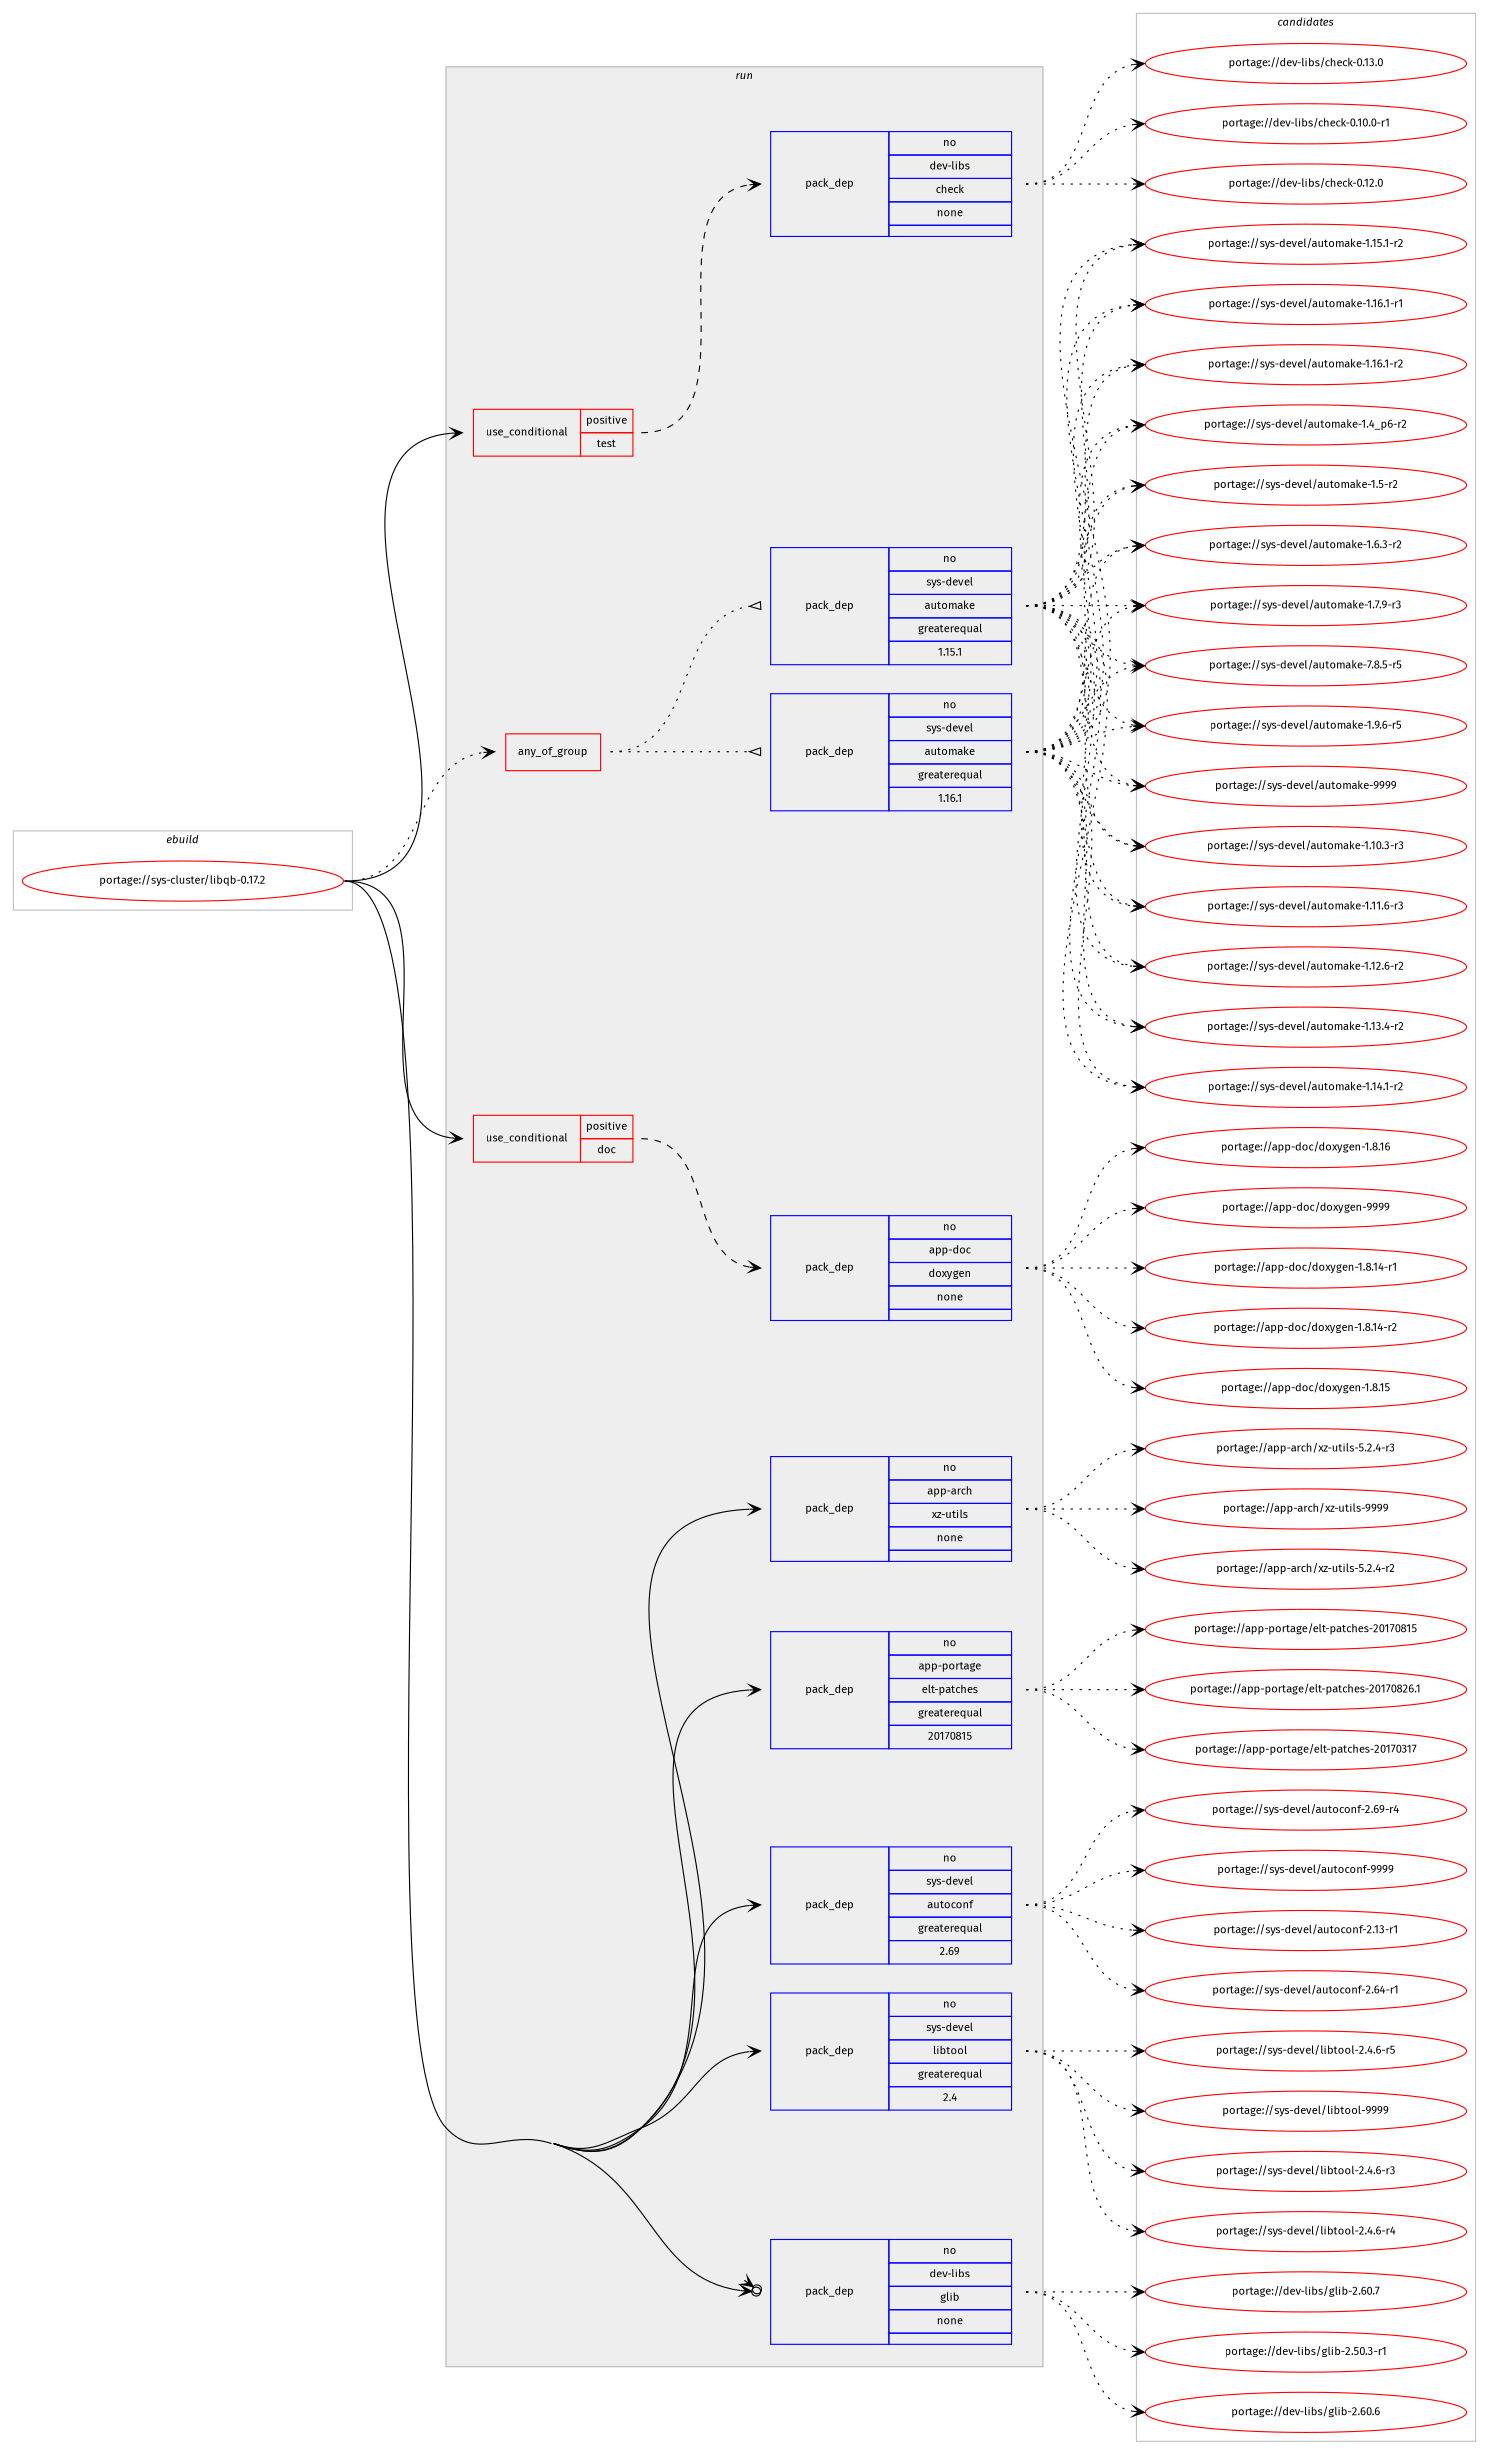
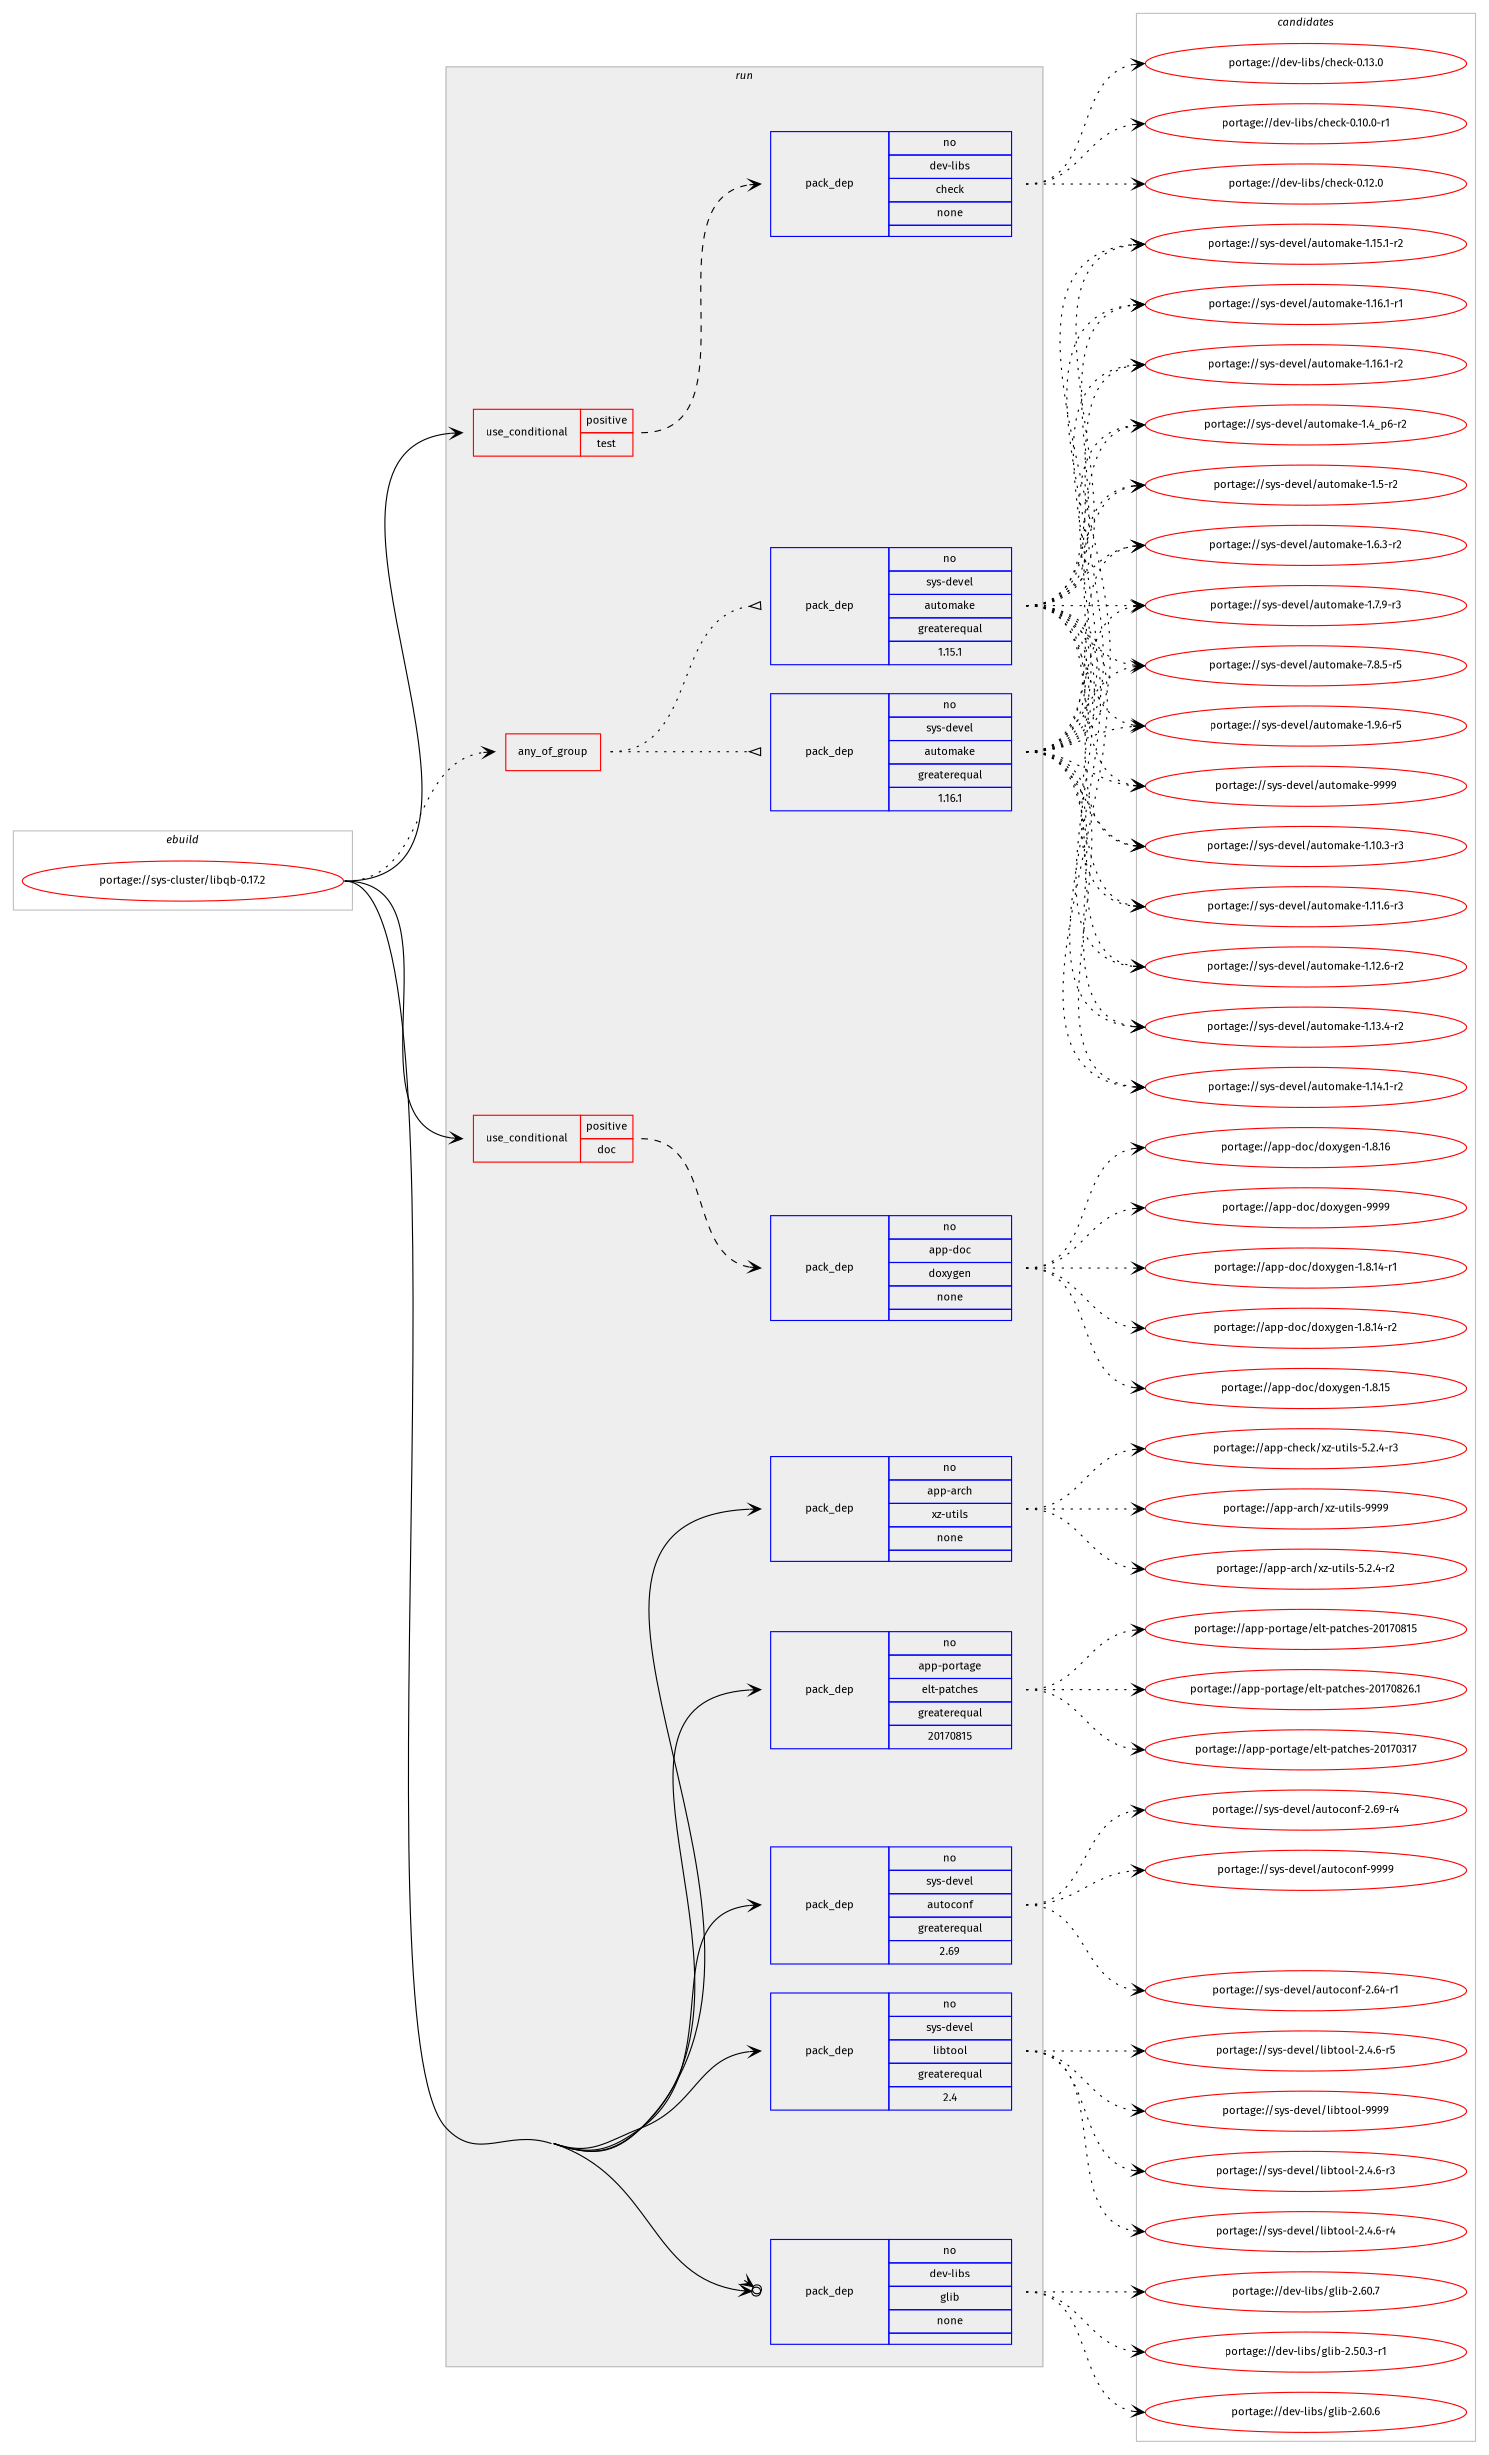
(1306, 1449) -> (1306, 1449)
(1306, 1931) -> none
